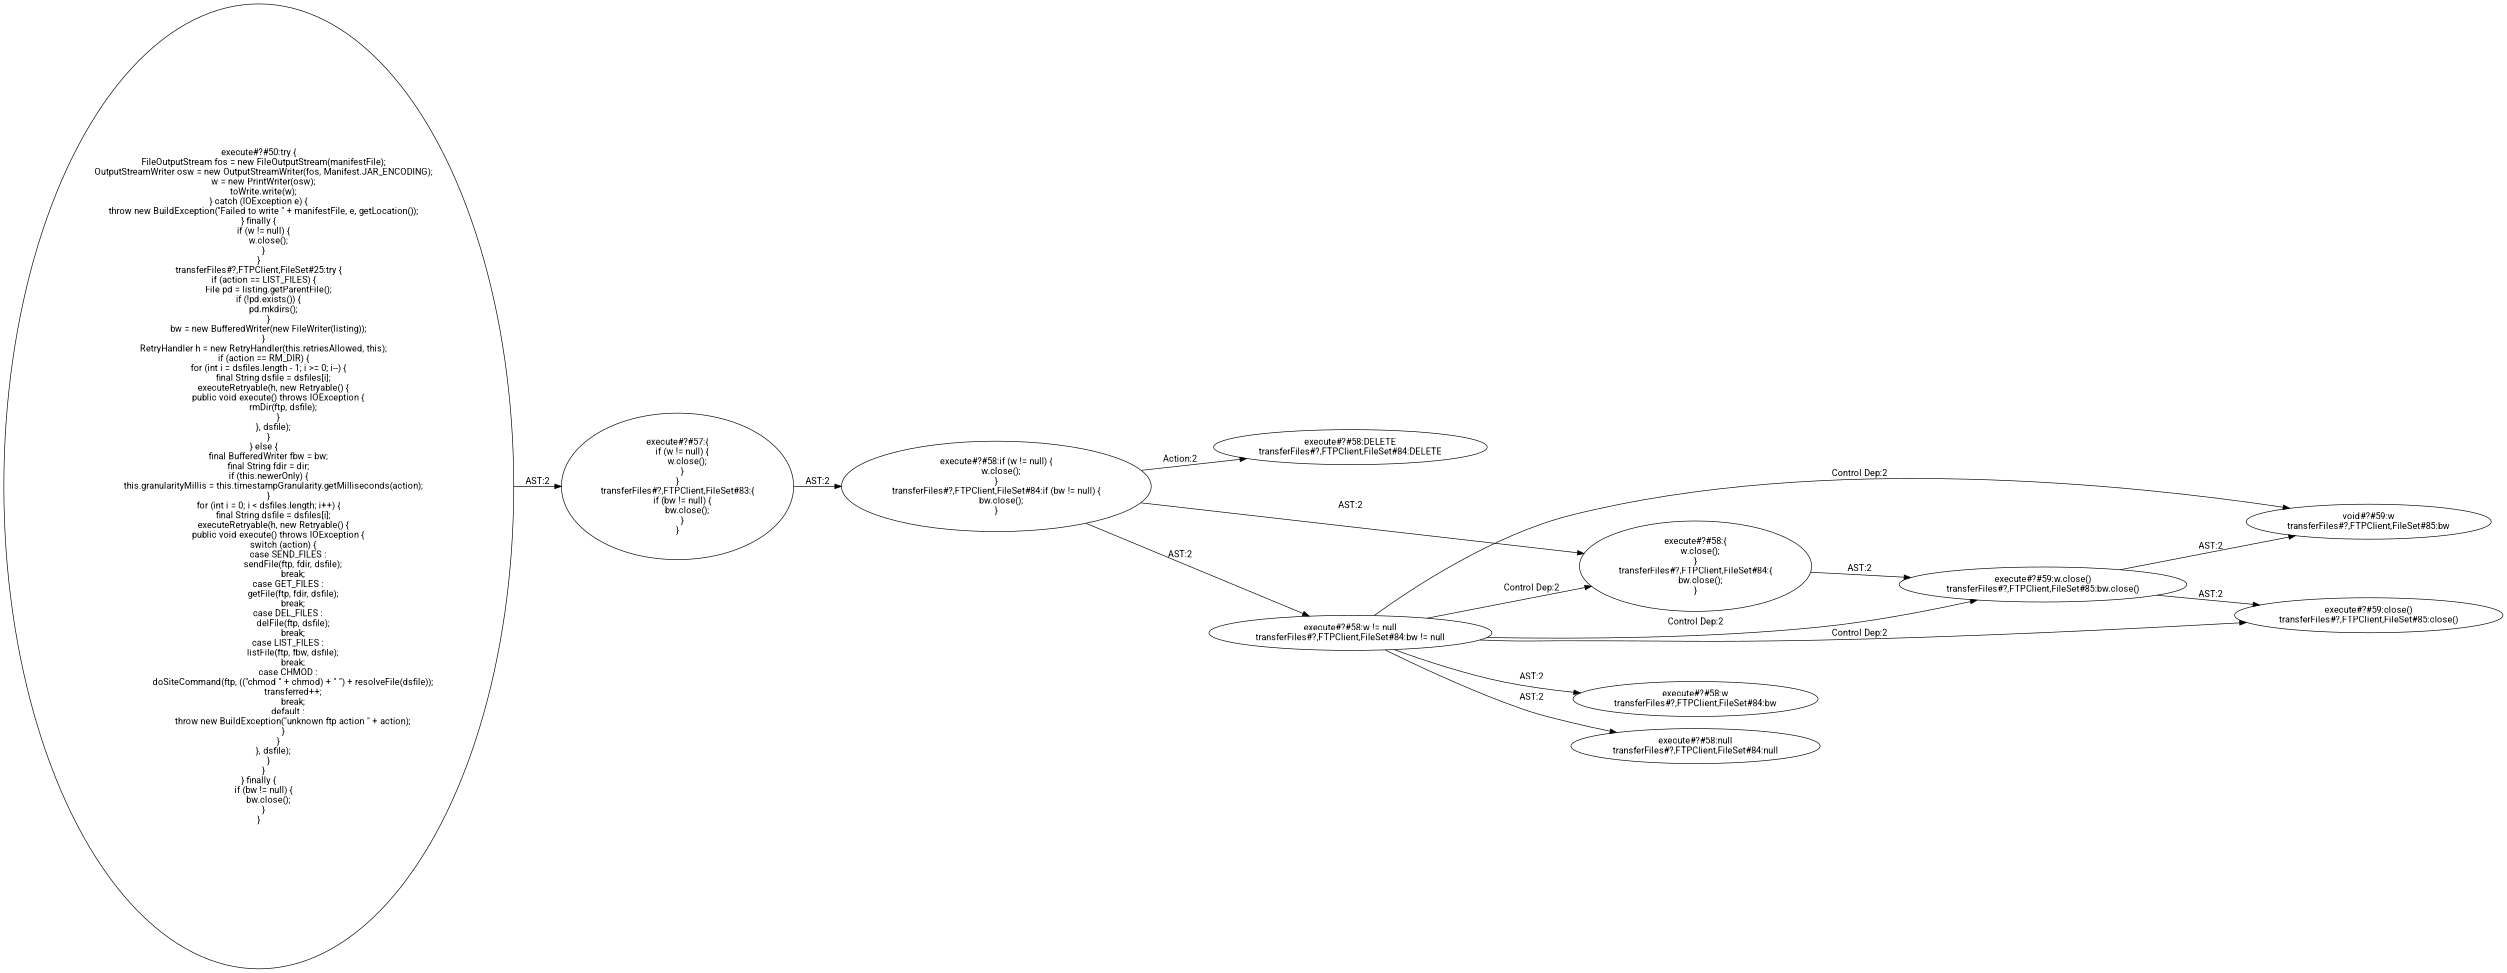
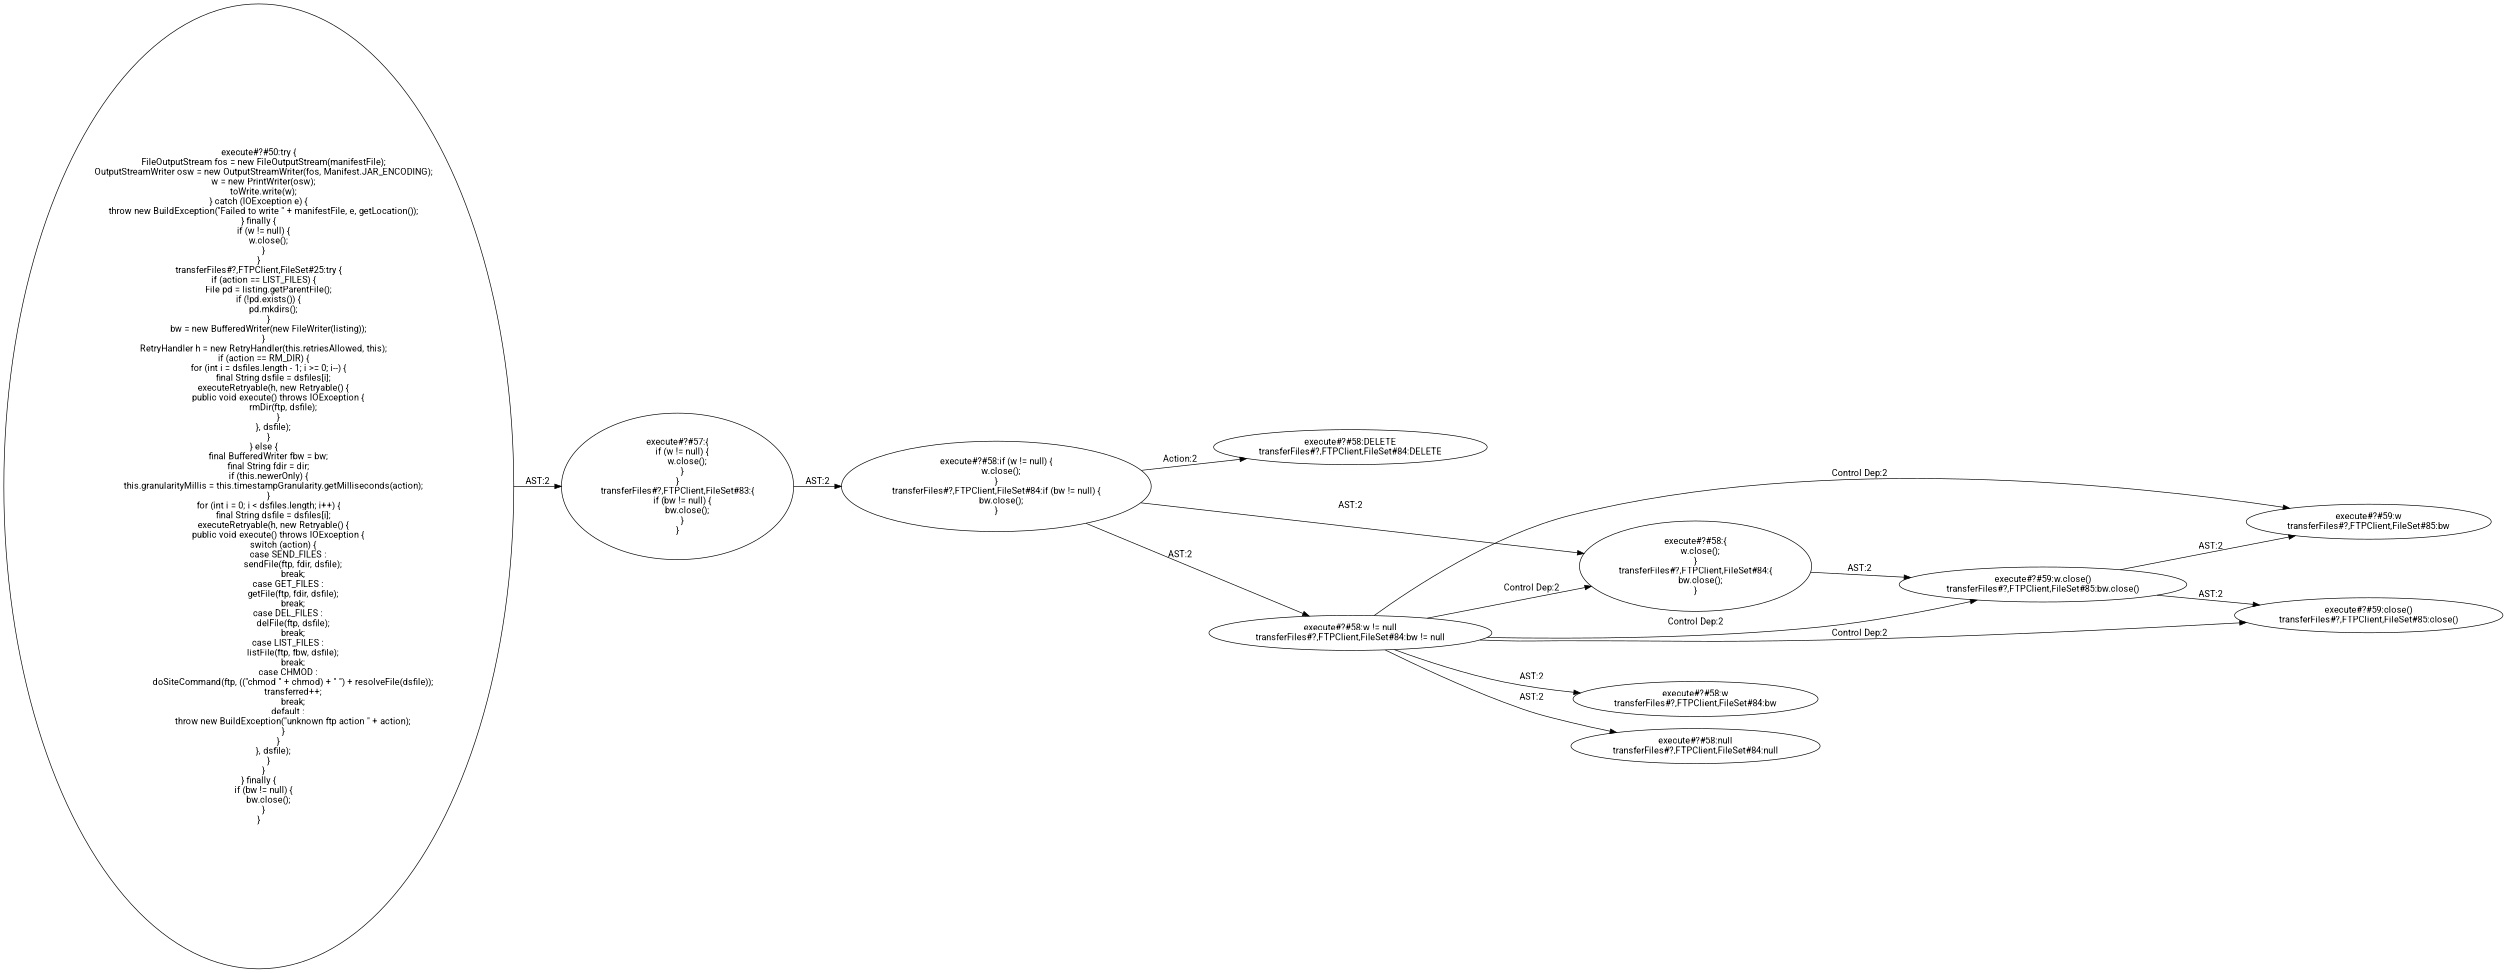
(2369, 522) -> (2369, 522)
